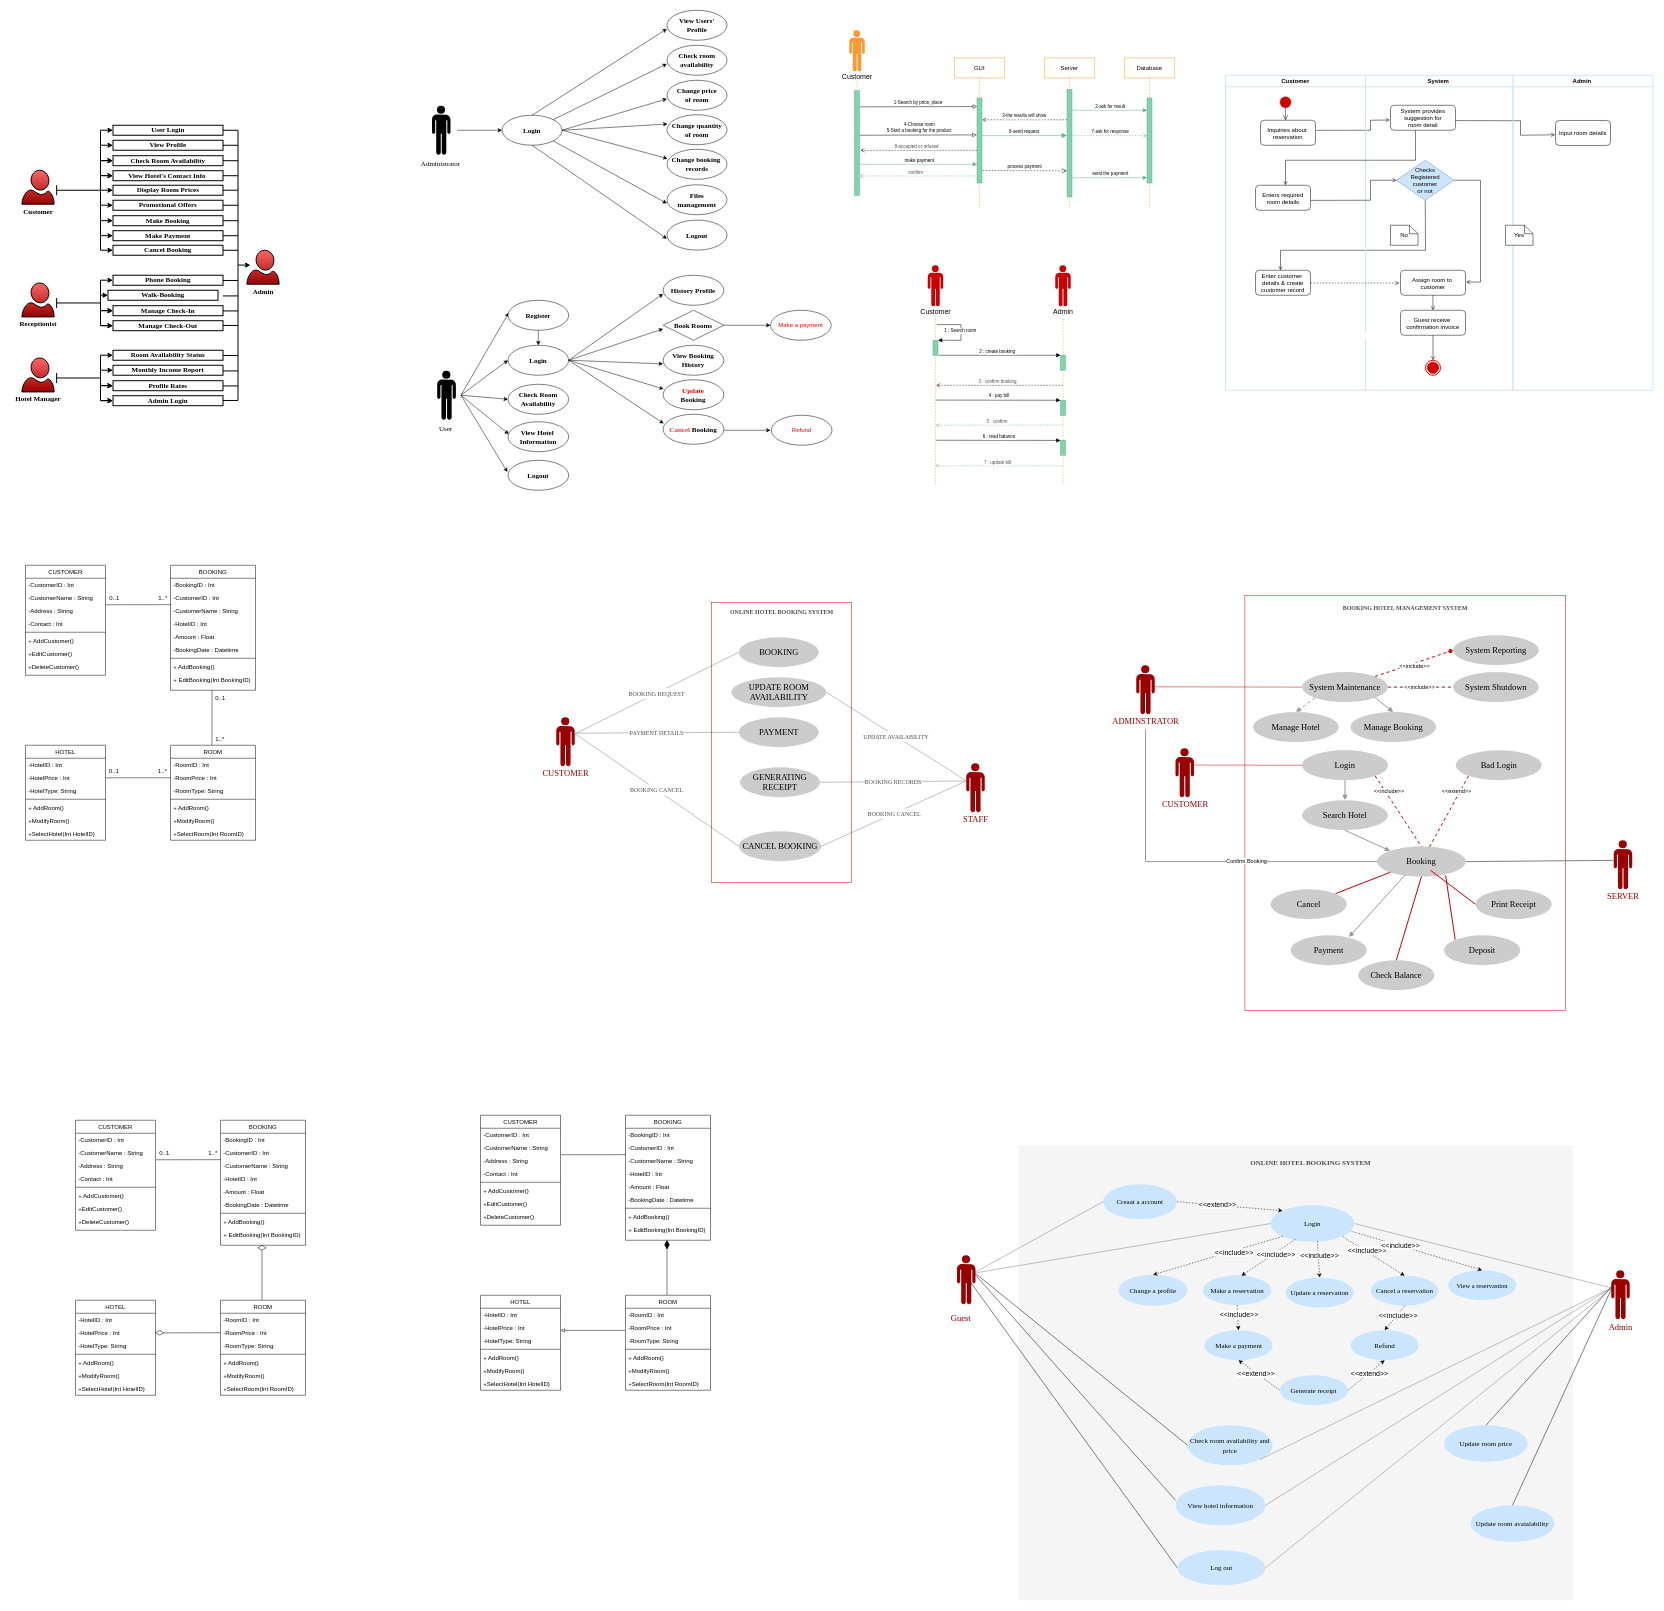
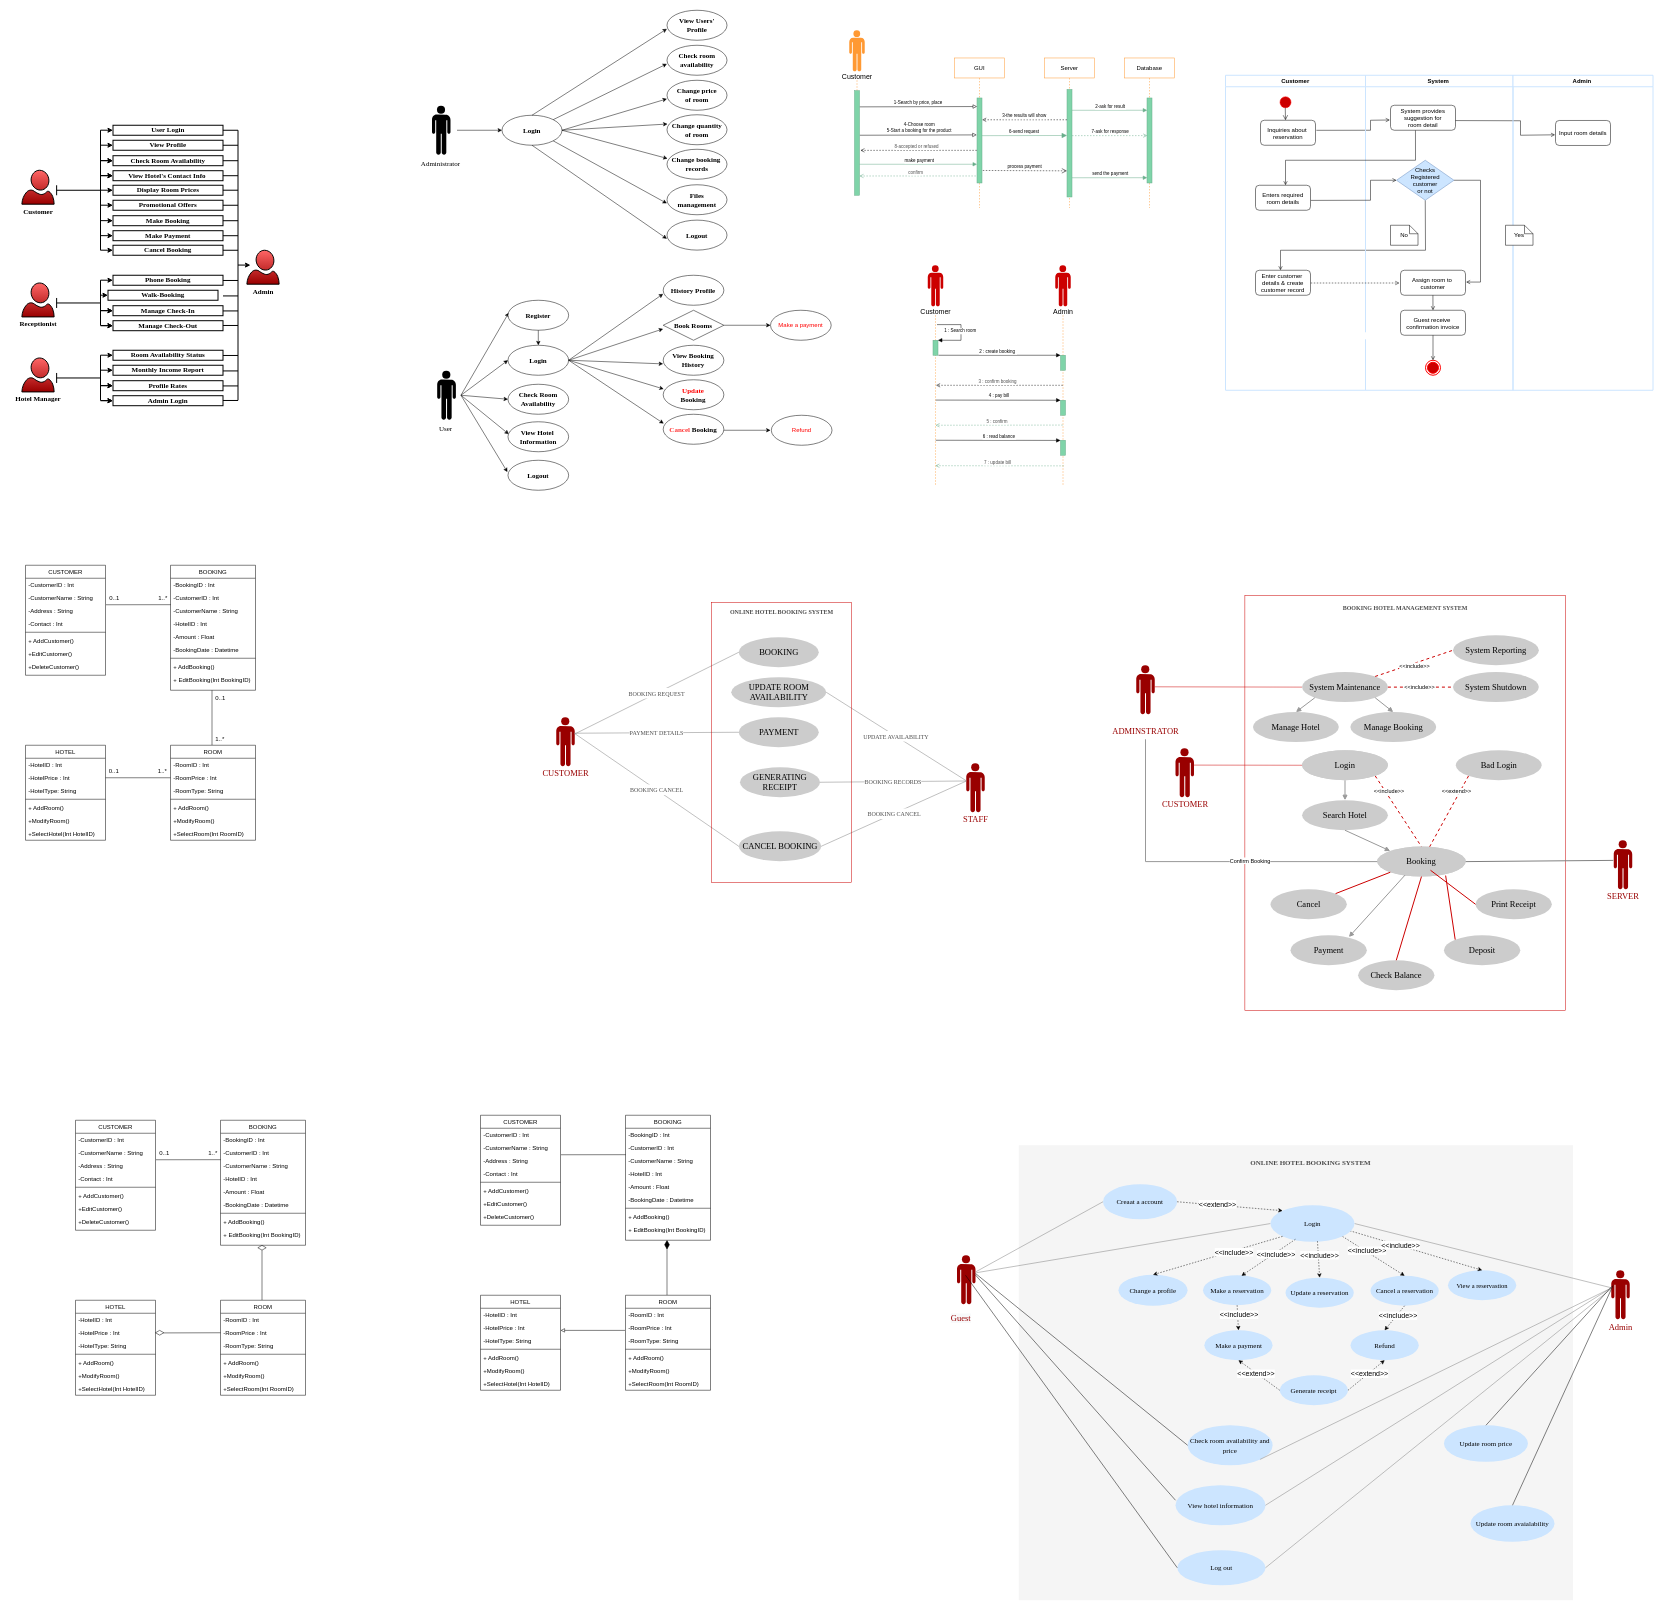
(1447, 652) -> (1449, 652)
(1307, 703) -> (1307, 703)
(1145, 722) -> (1145, 732)
